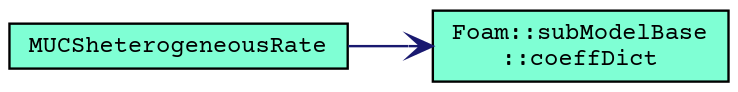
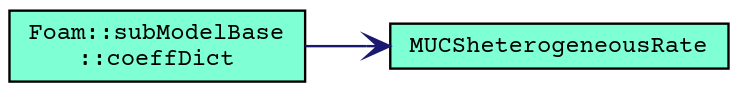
(378, 46) -> (336, 46)
